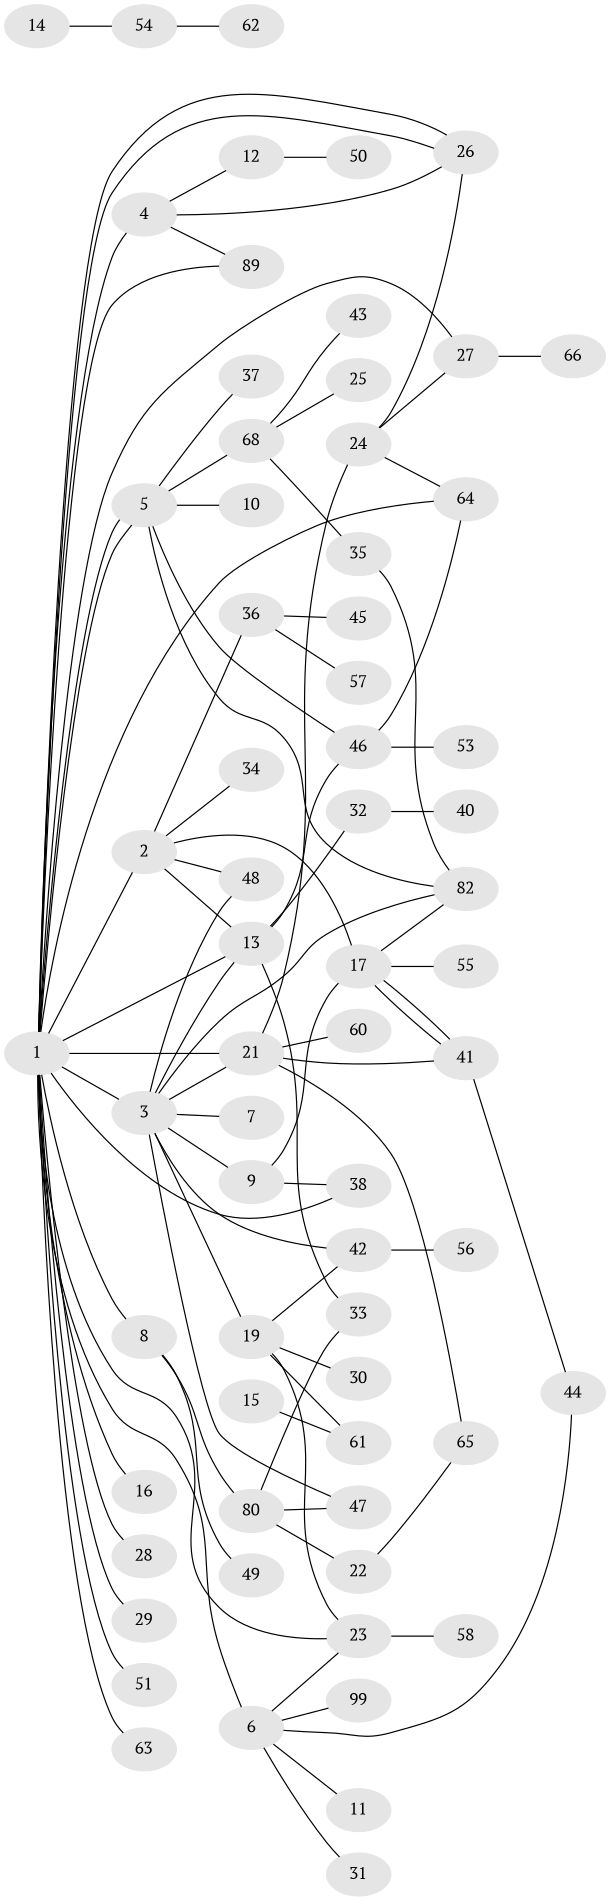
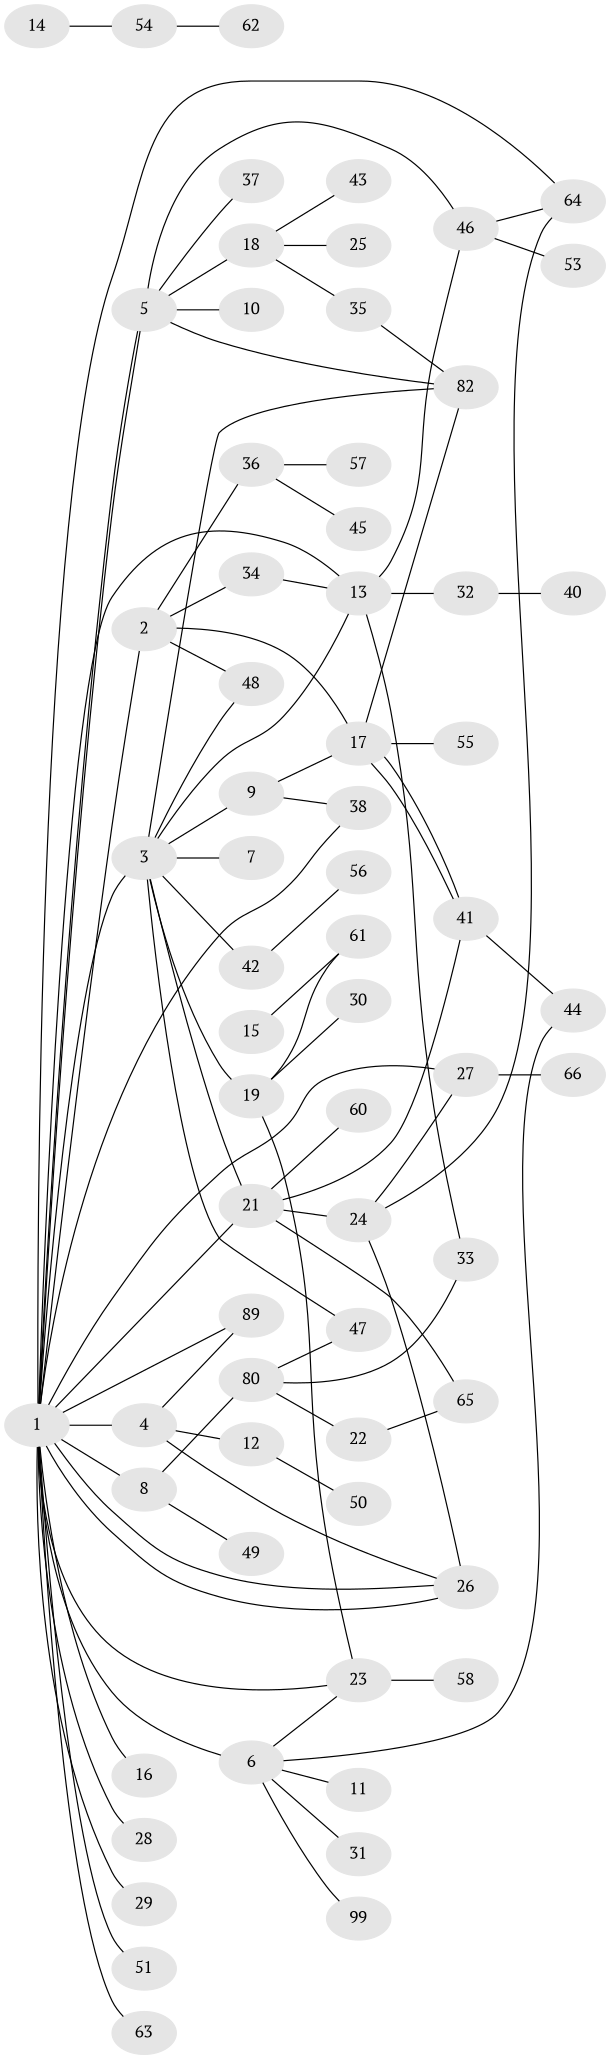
(251, 441) -> (251, 245)
(198, 898) -> (305, 584)
(305, 1294) -> none
